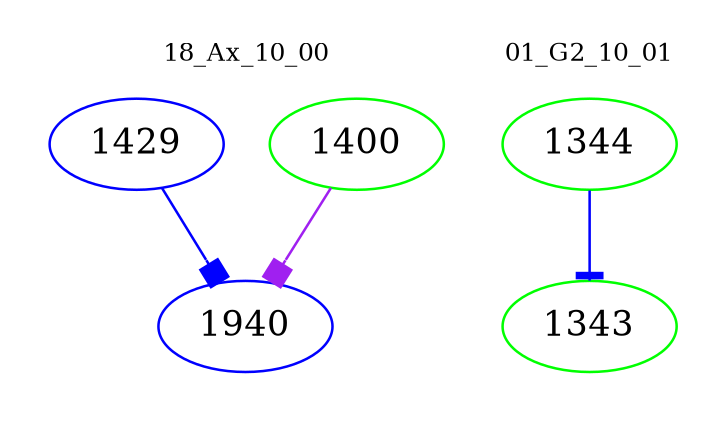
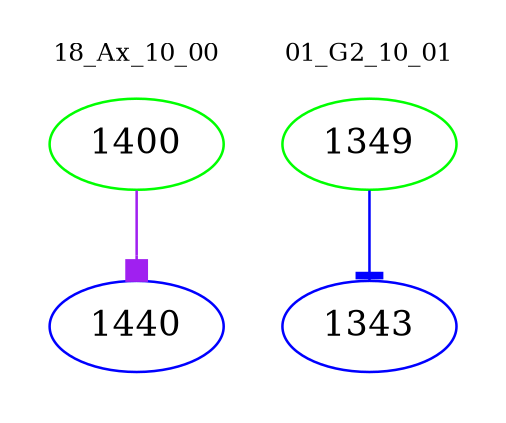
(137, 144) -> none
(590, 144) -> (369, 144)
(245, 326) -> (137, 326)
(590, 326) -> (369, 326)
